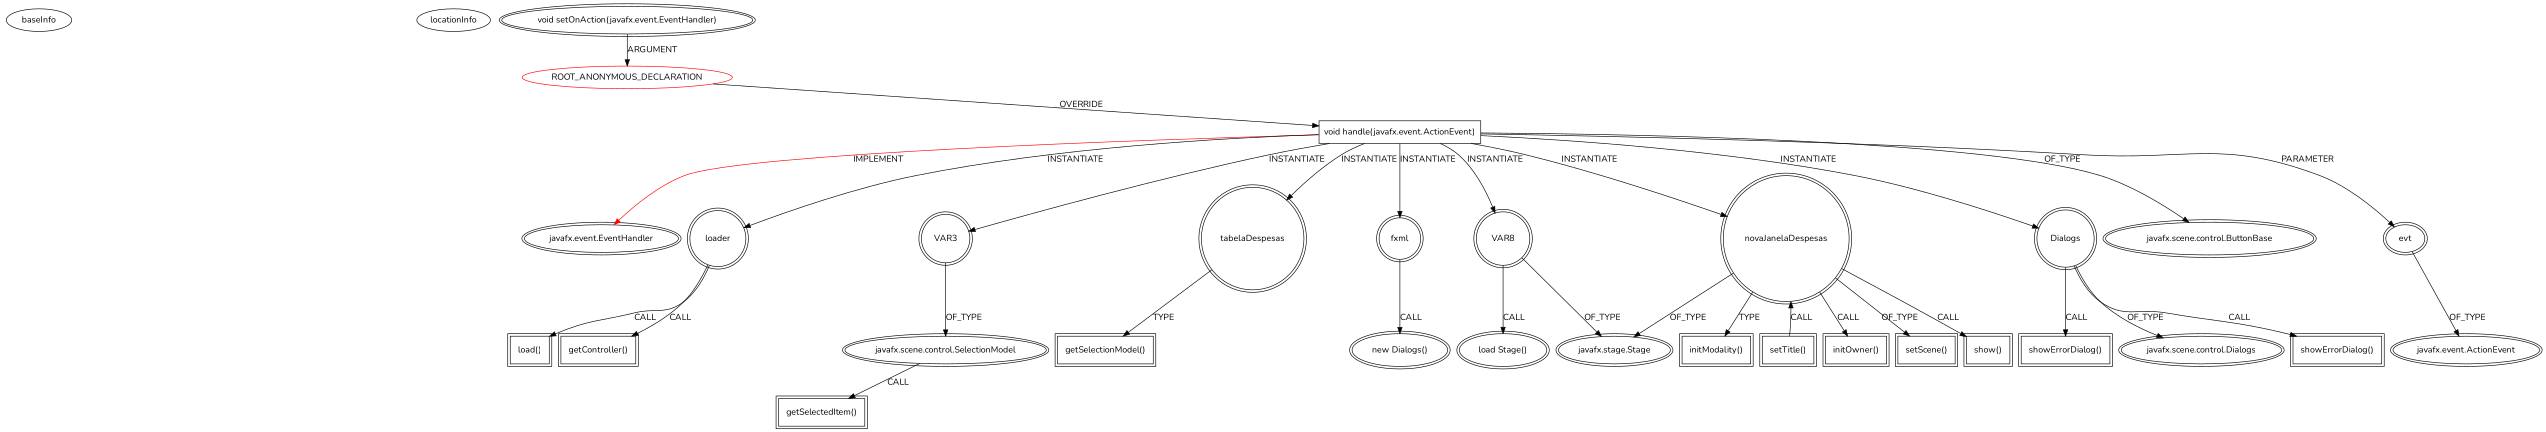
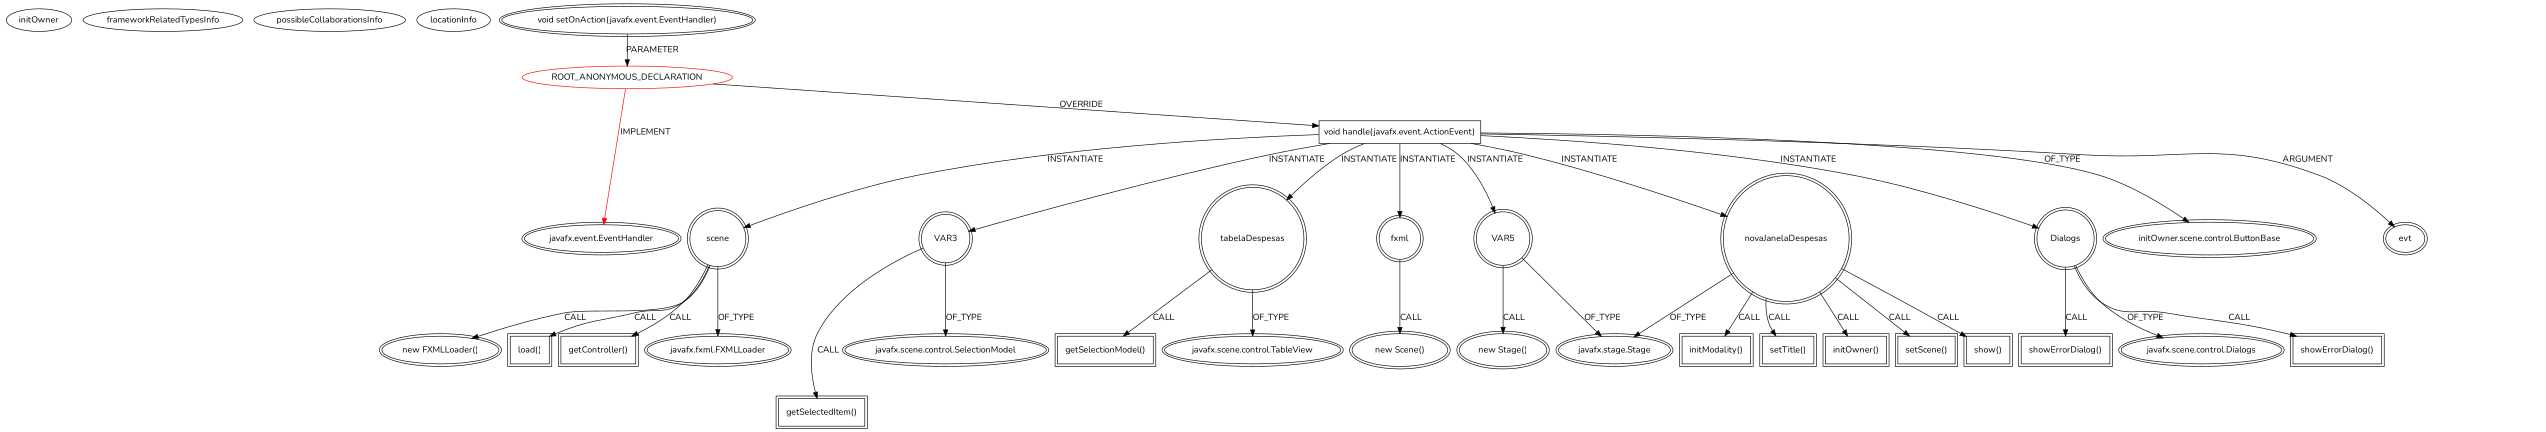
(39, 20) -> (39, 20)
none -> (163, 20)
none -> (330, 20)
(652, 50) -> (652, 50)
(961, 149) -> (615, 154)
(2308, 159) -> (2308, 159)
(718, 239) -> (718, 239)
(1503, 239) -> (1503, 239)
(2210, 239) -> (2210, 239)
(1164, 318) -> (1164, 318)
(1749, 318) -> (1749, 318)
(1900, 318) -> (1900, 318)
(1791, 322) -> (1767, 315)
none -> (440, 350)
none -> (718, 350)
none -> (1253, 350)
(1400, 350) -> (1400, 350)
(1503, 350) -> (1503, 350)
(2466, 350) -> none
(887, 379) -> (841, 302)
